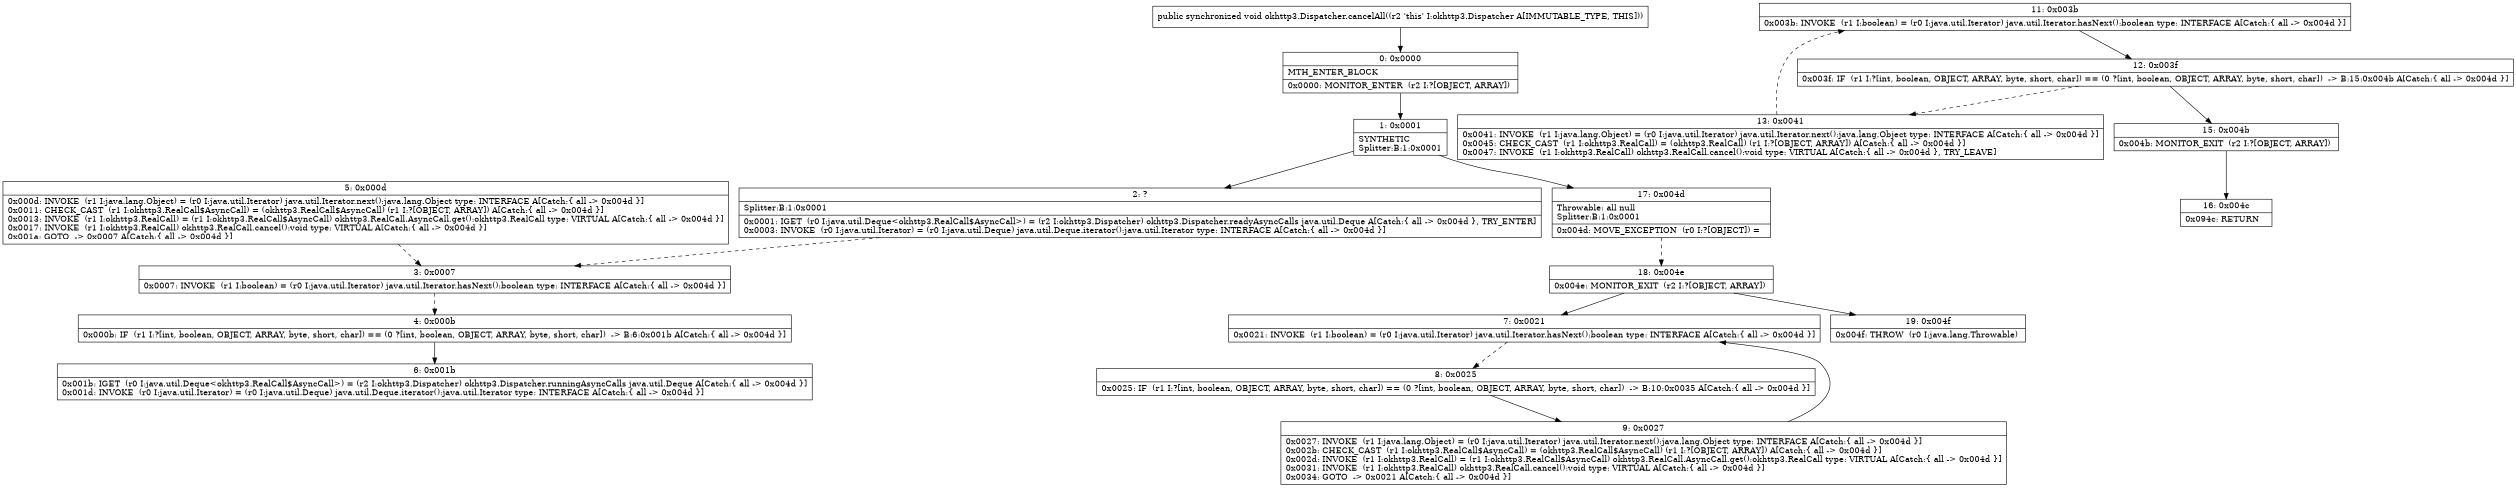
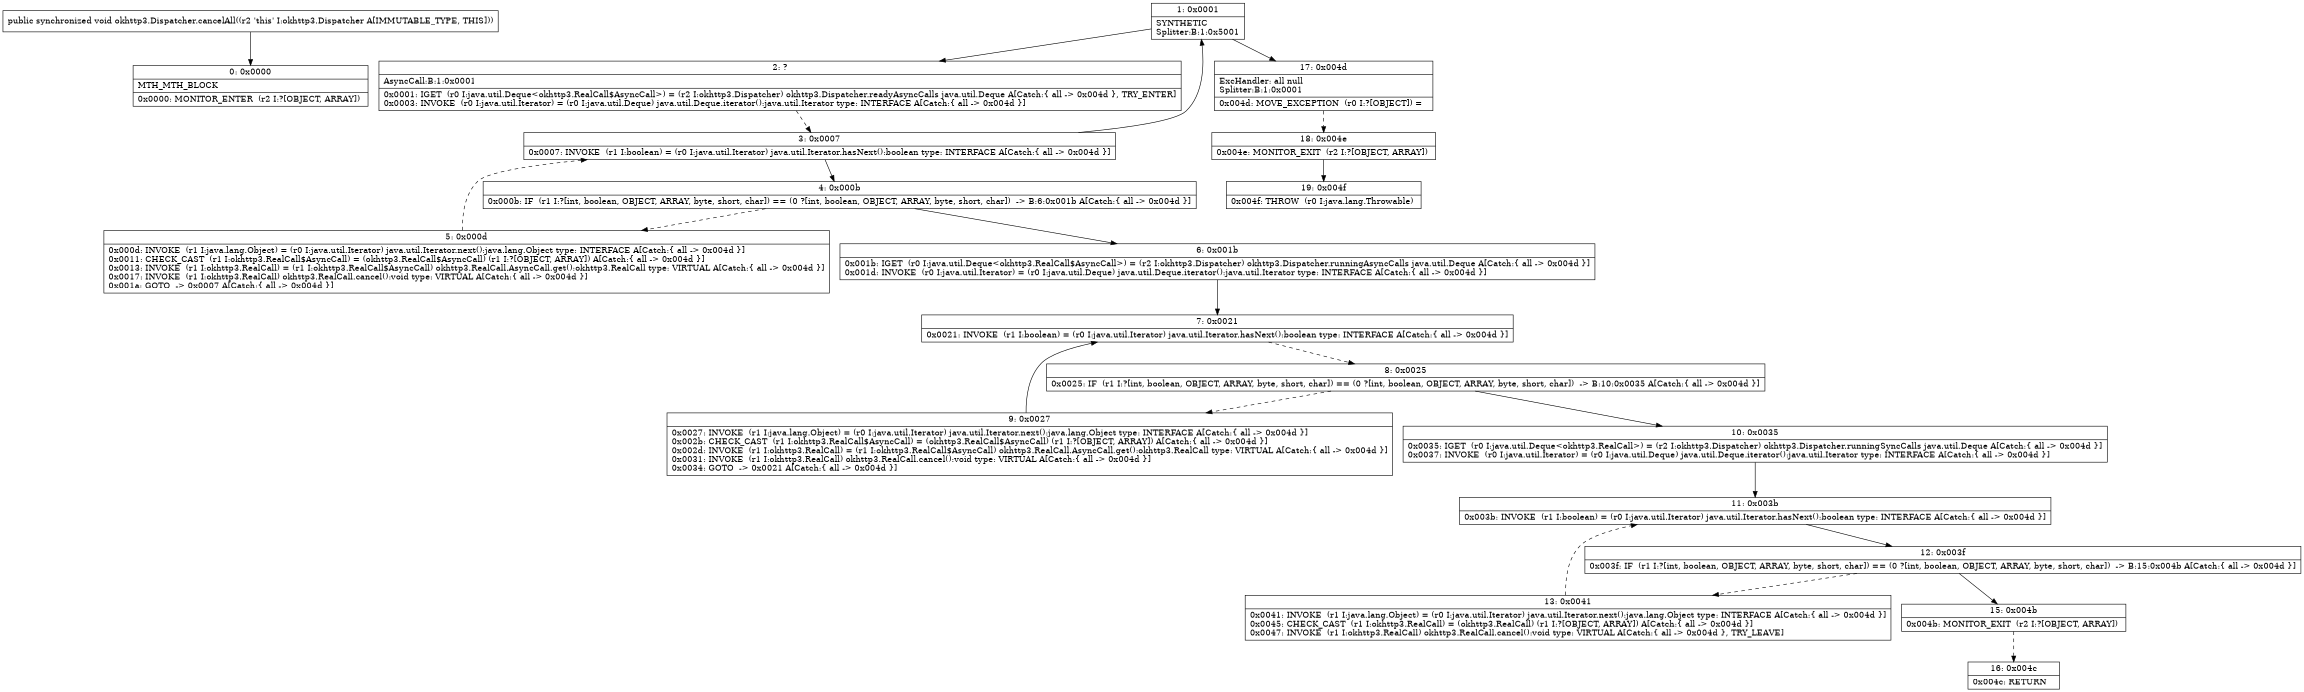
(1333, 72) -> (178, 86)
(1400, 103) -> (1168, 119)
(1400, 148) -> (1198, 32)
(2226, 172) -> (2014, 644)
(786, 208) -> (430, 81)
(1596, 208) -> (1261, 81)
none -> (706, 219)
(2226, 219) -> (2014, 682)
(435, 301) -> (829, 168)
(1596, 303) -> (1217, 294)
(1523, 408) -> (1272, 401)
none -> (1755, 444)
